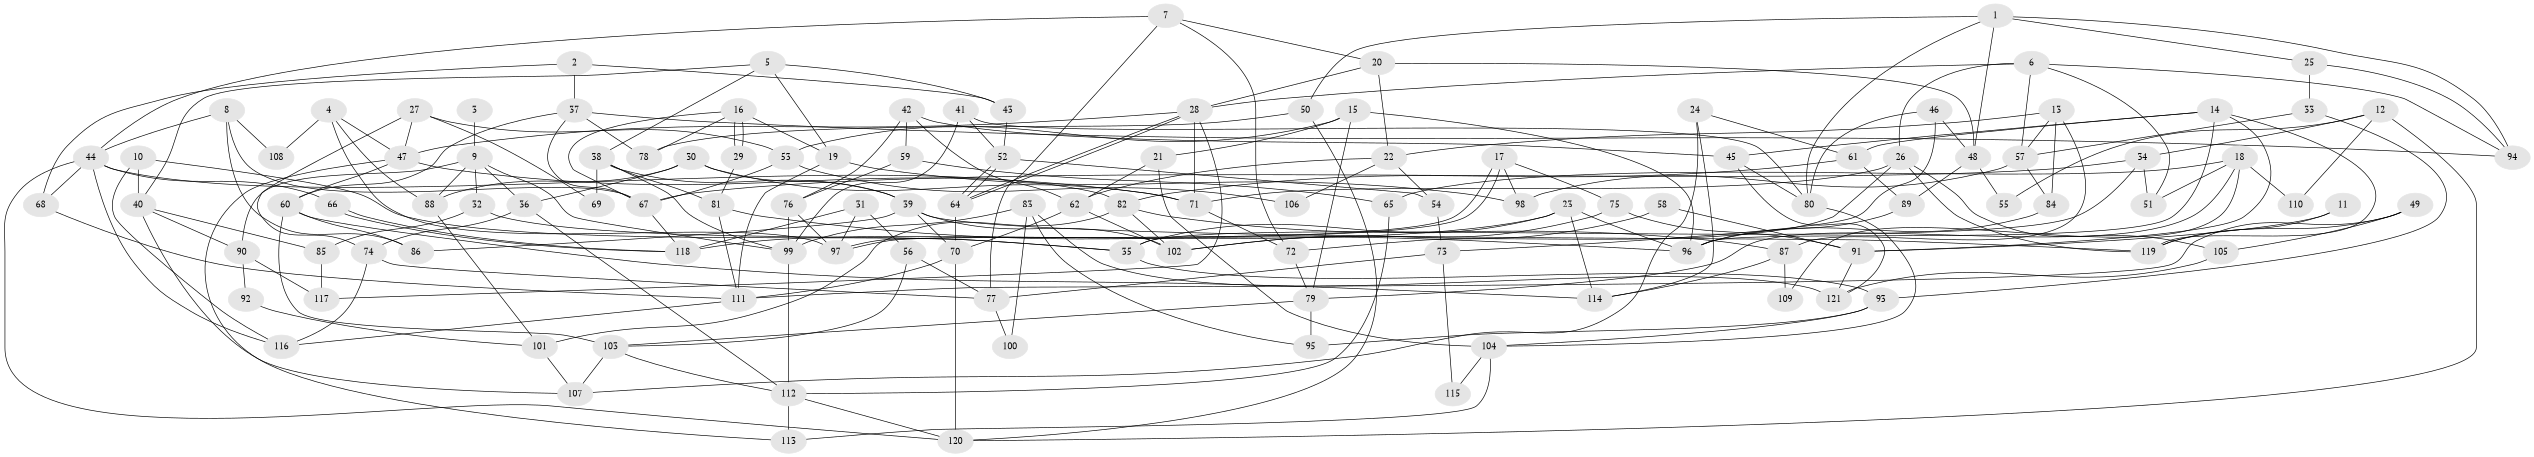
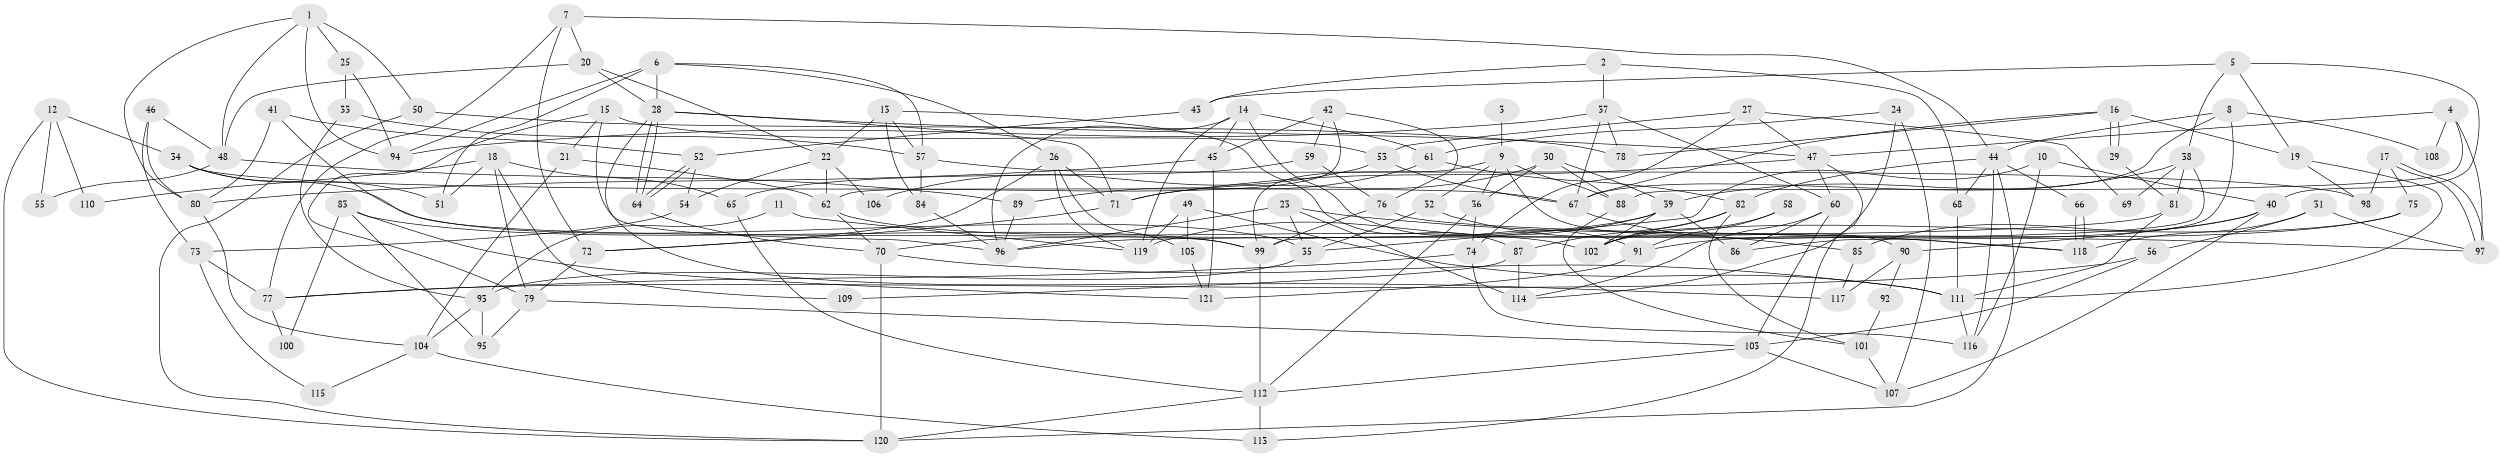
(2103, 241) -> (672, 226)
